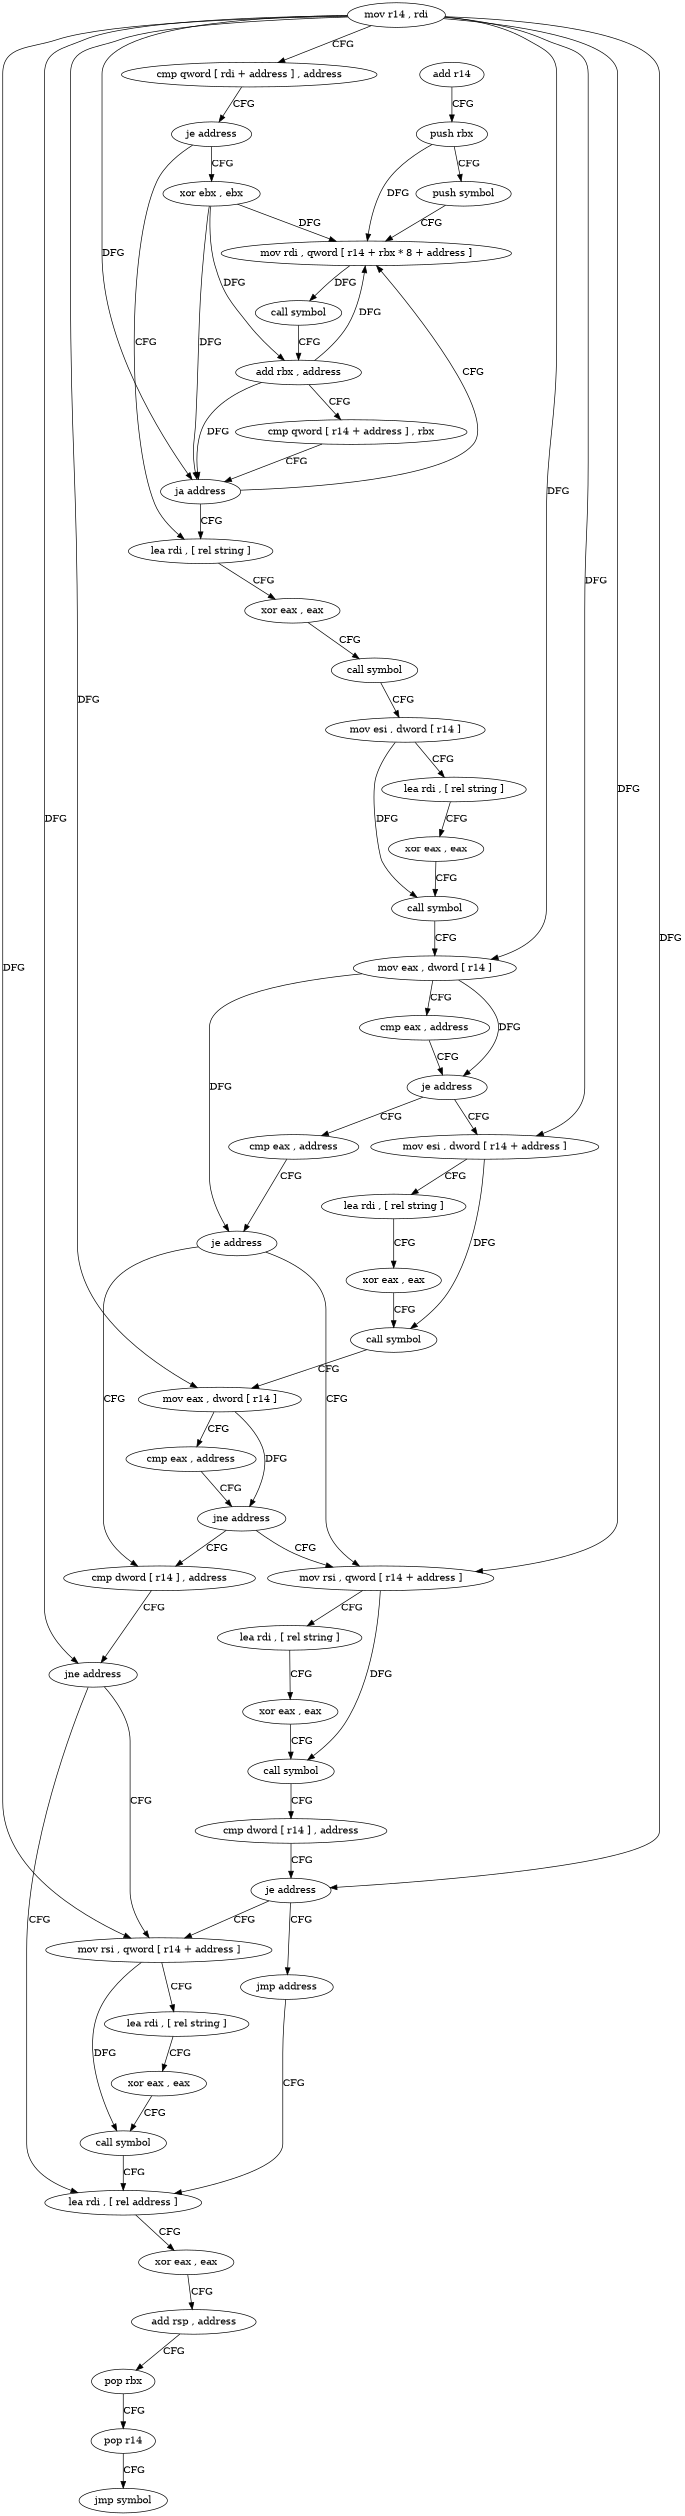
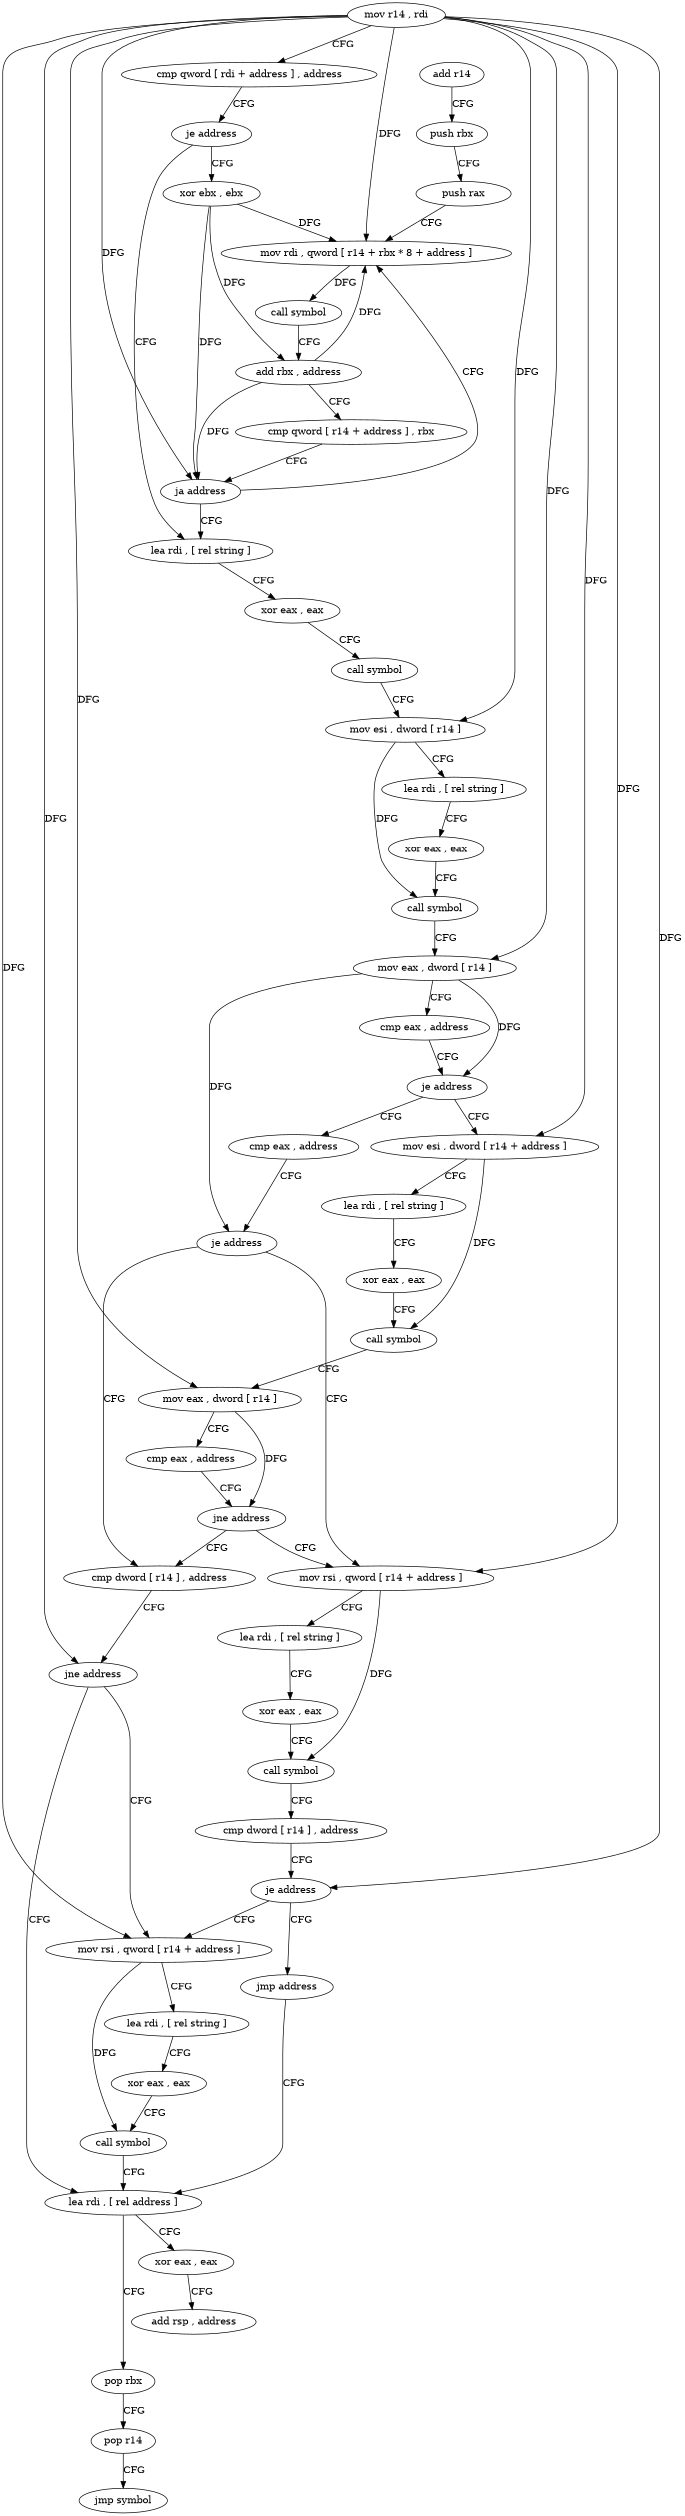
(388, 180) -> (377, 130)
(464, 194) -> (464, 194)
none -> (517, 352)
(161, 2350) -> (123, 2289)
